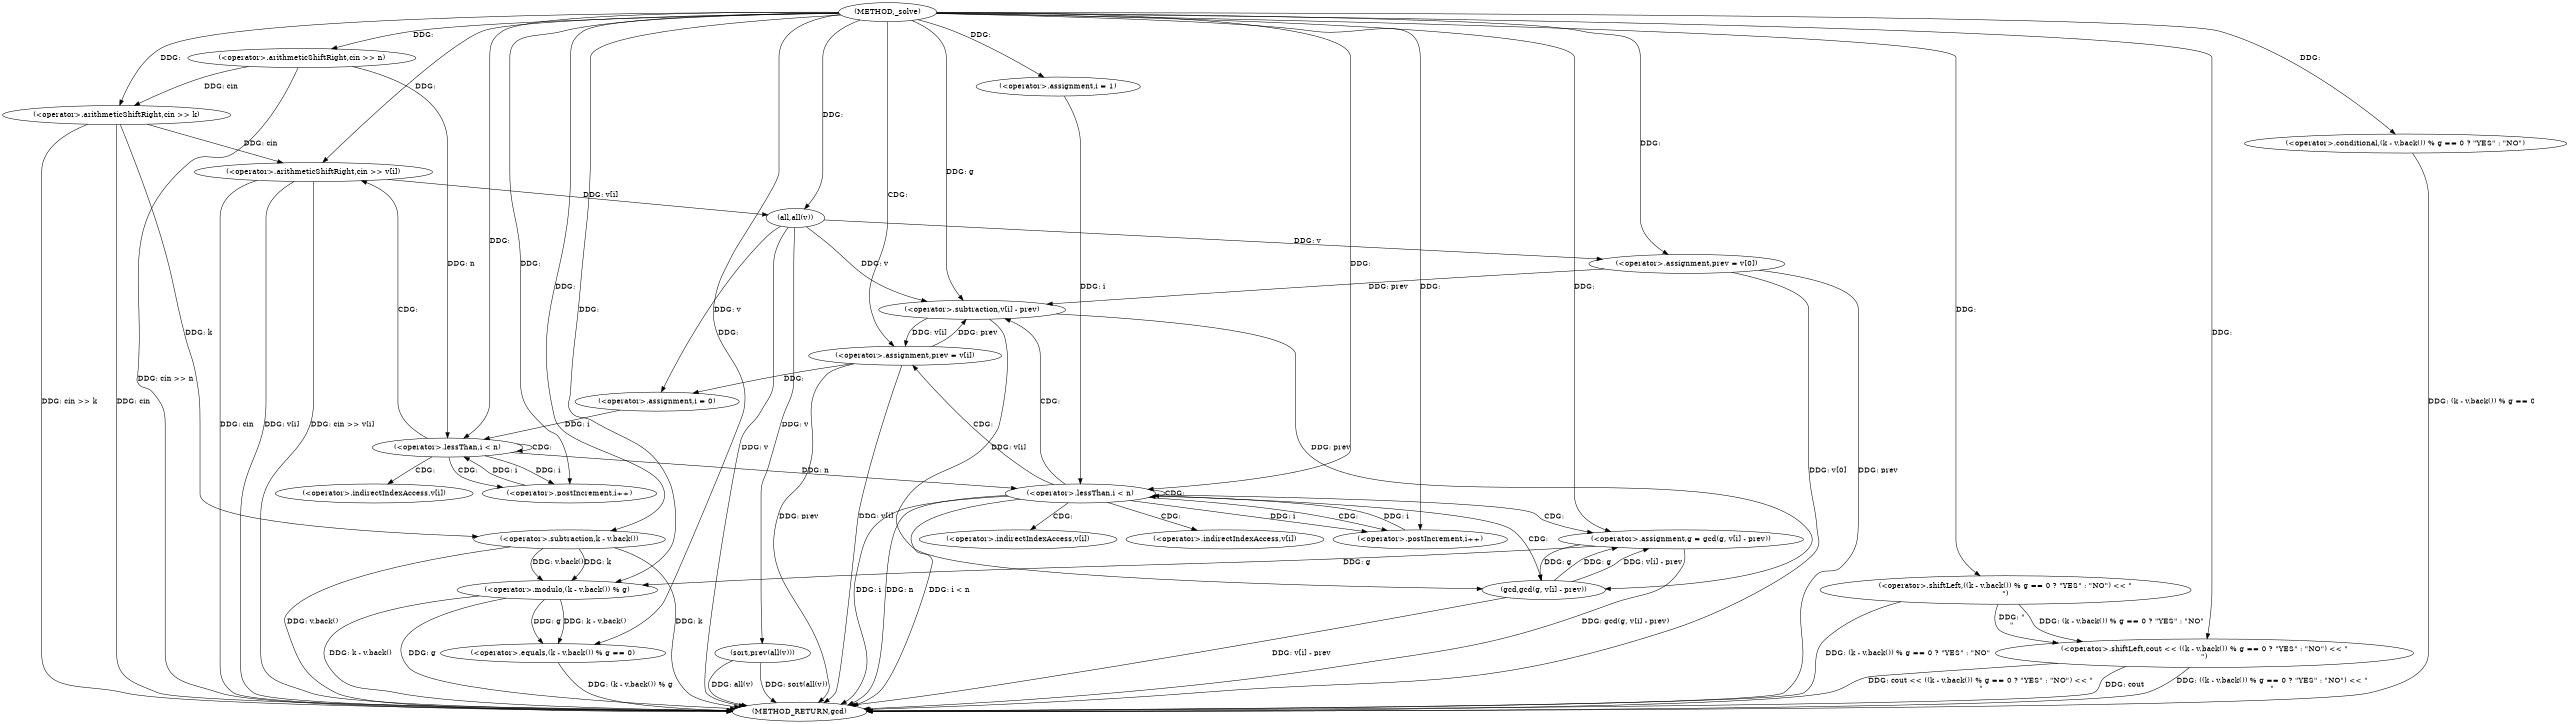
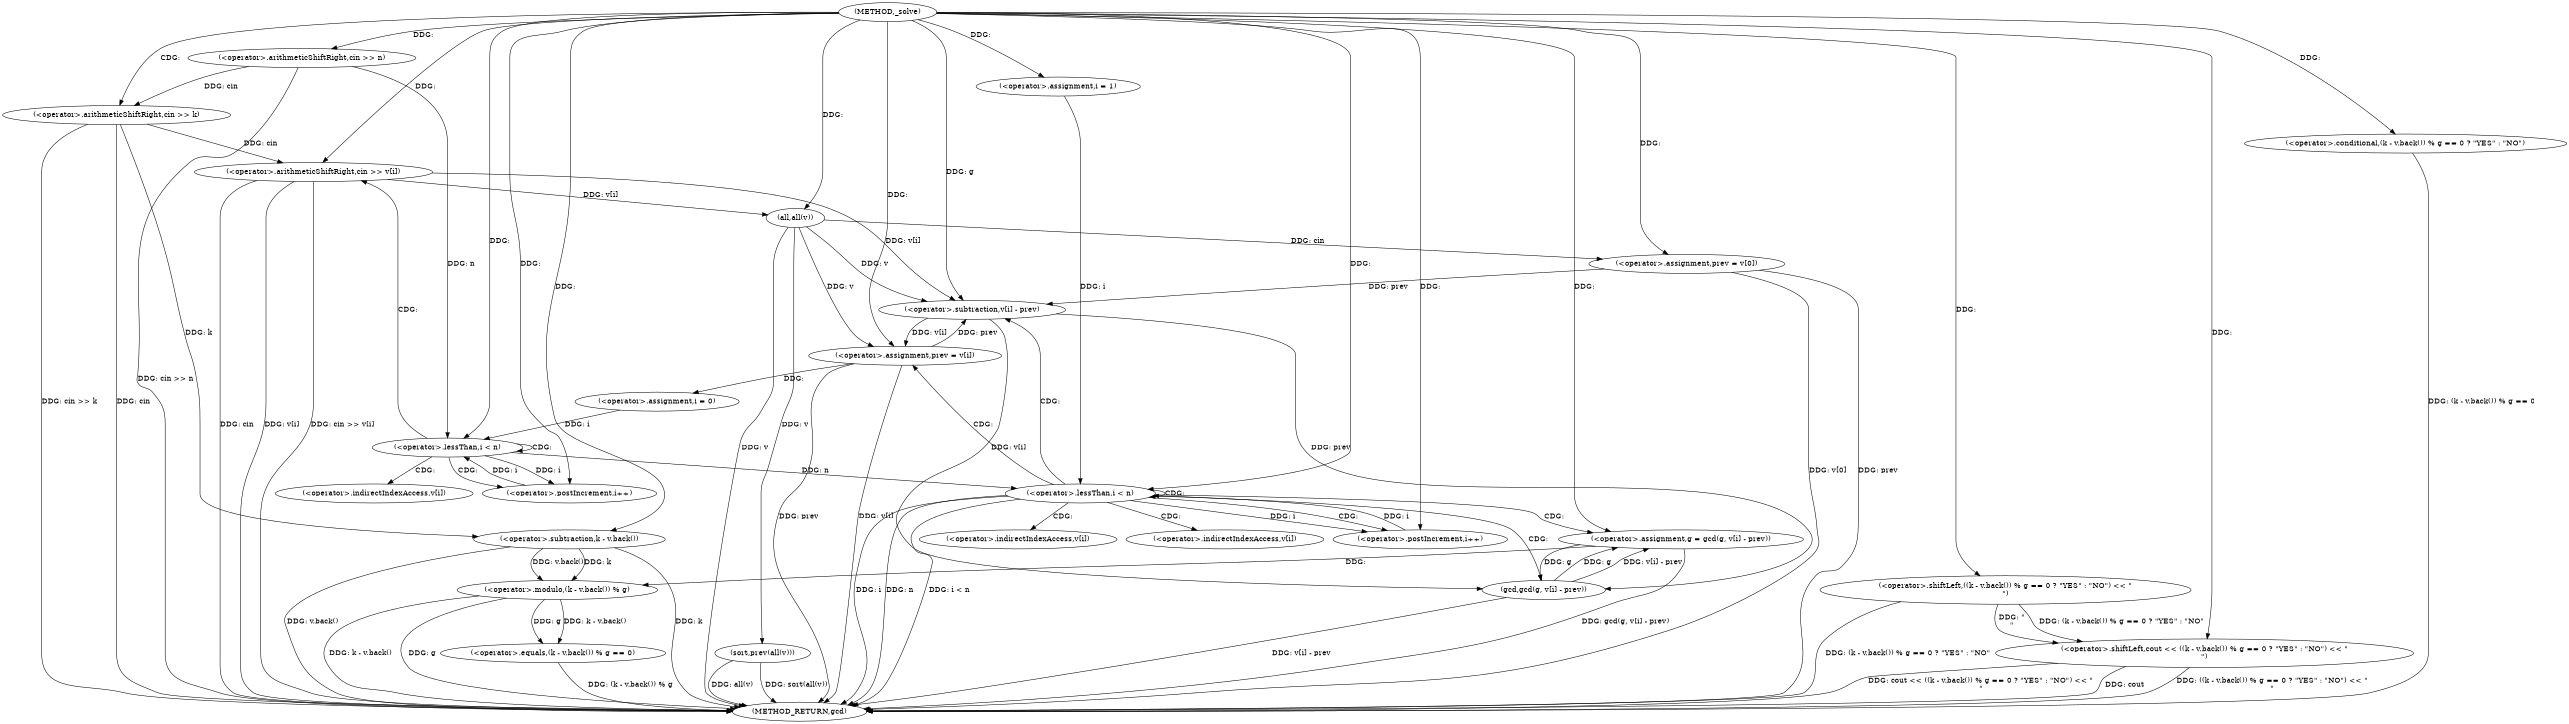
(172, 58) -> (172, 58)
none -> (707, 186)
(899, 195) -> (899, 195)
(586, 233) -> none
(1308, 241) -> (1308, 241)
(720, 293) -> (827, 291)
(716, 331) -> none
(1357, 562) -> (1357, 562)
